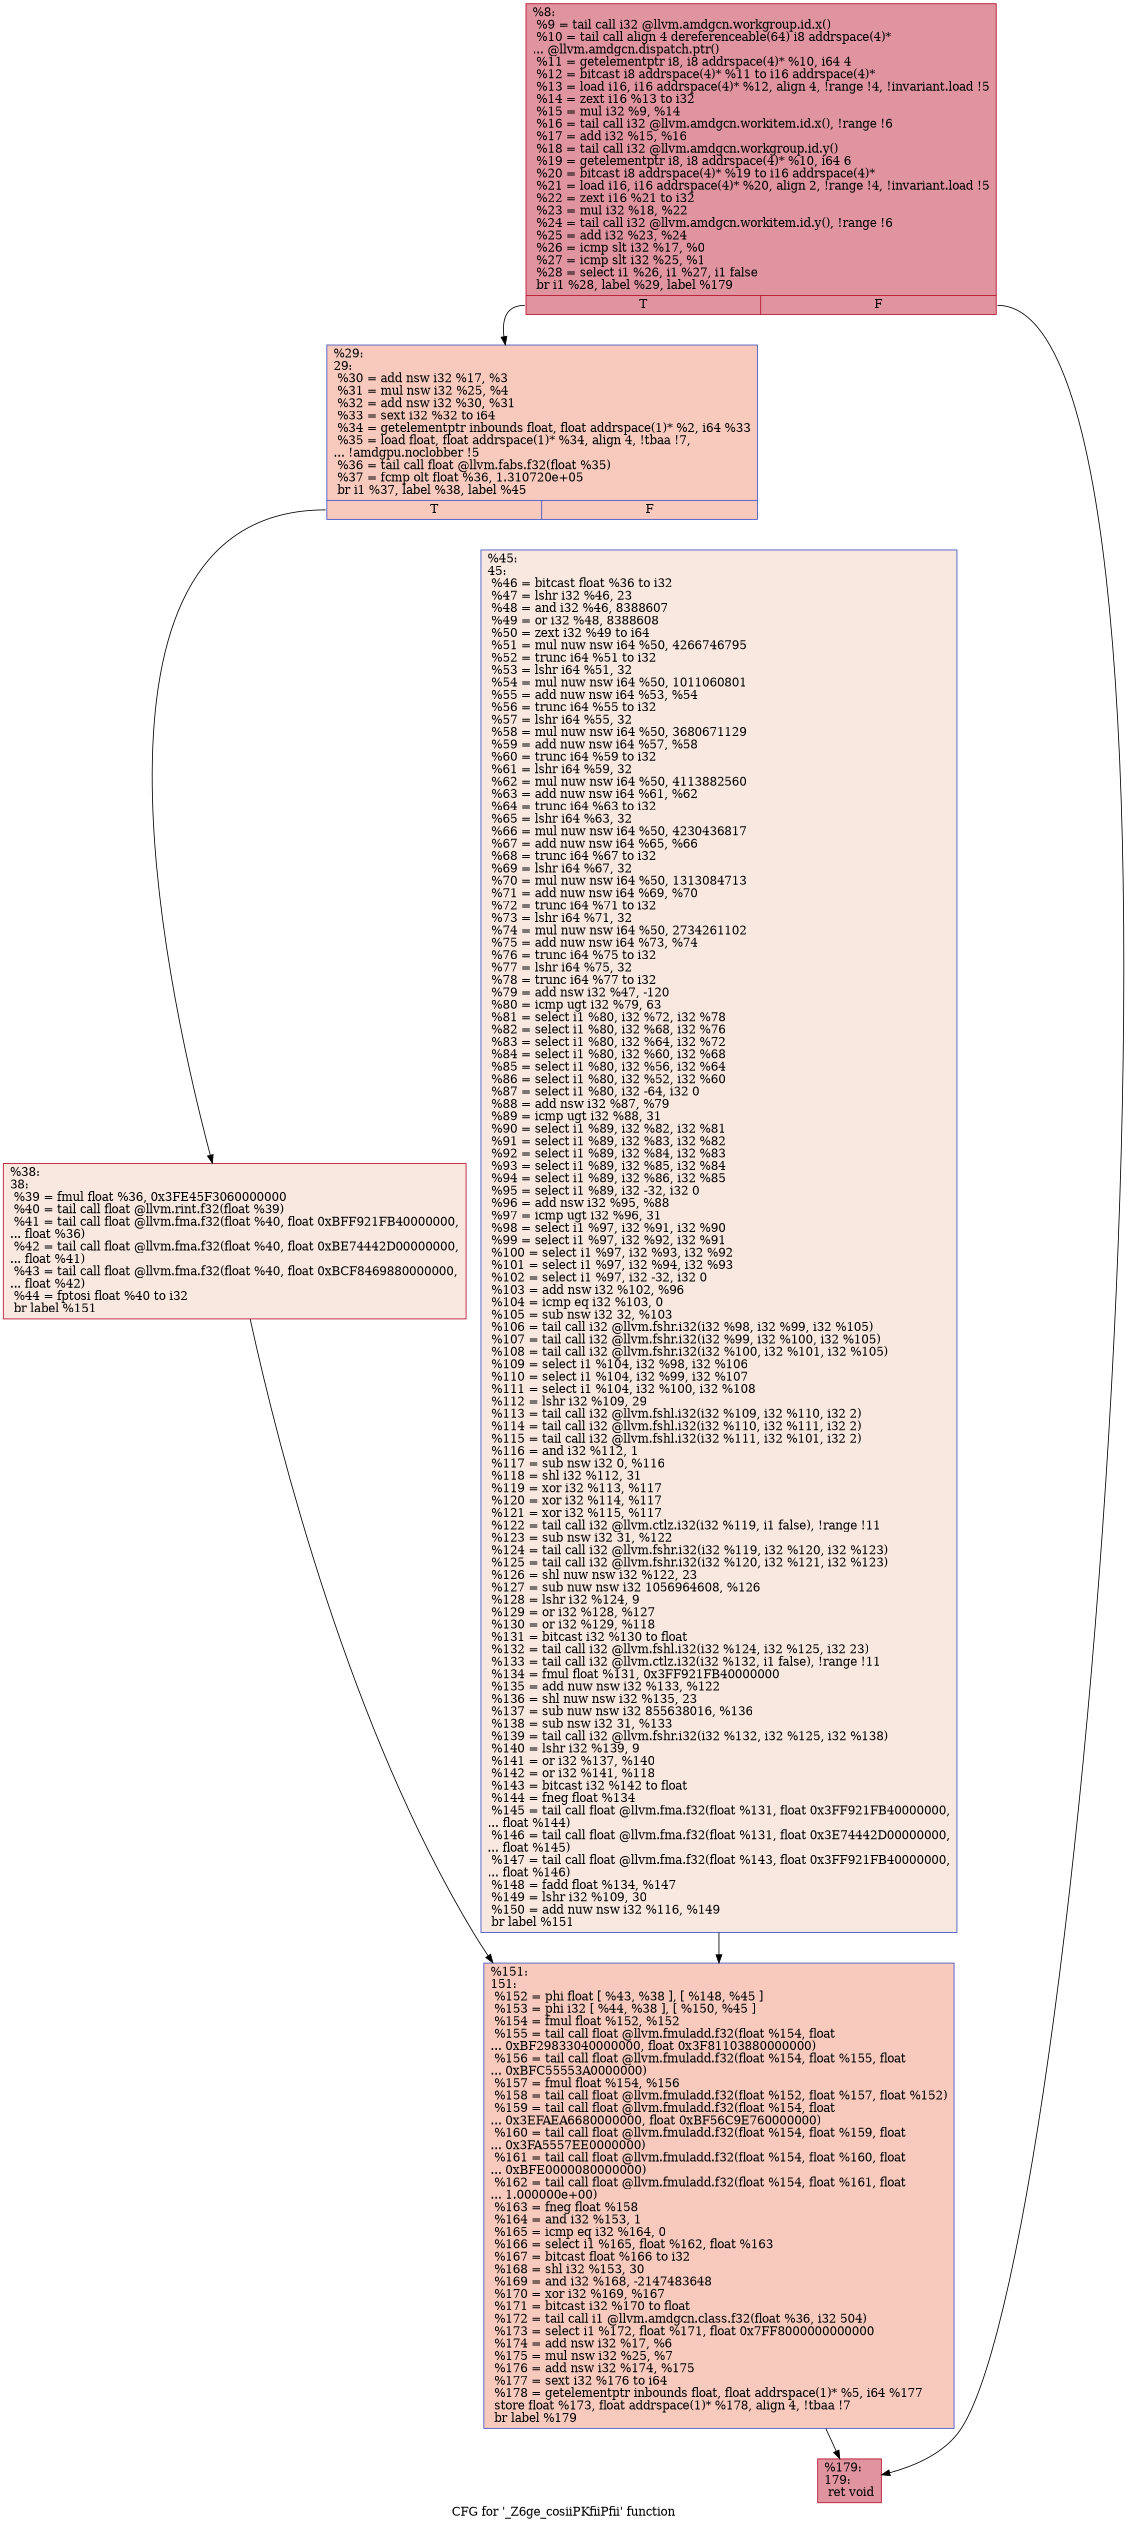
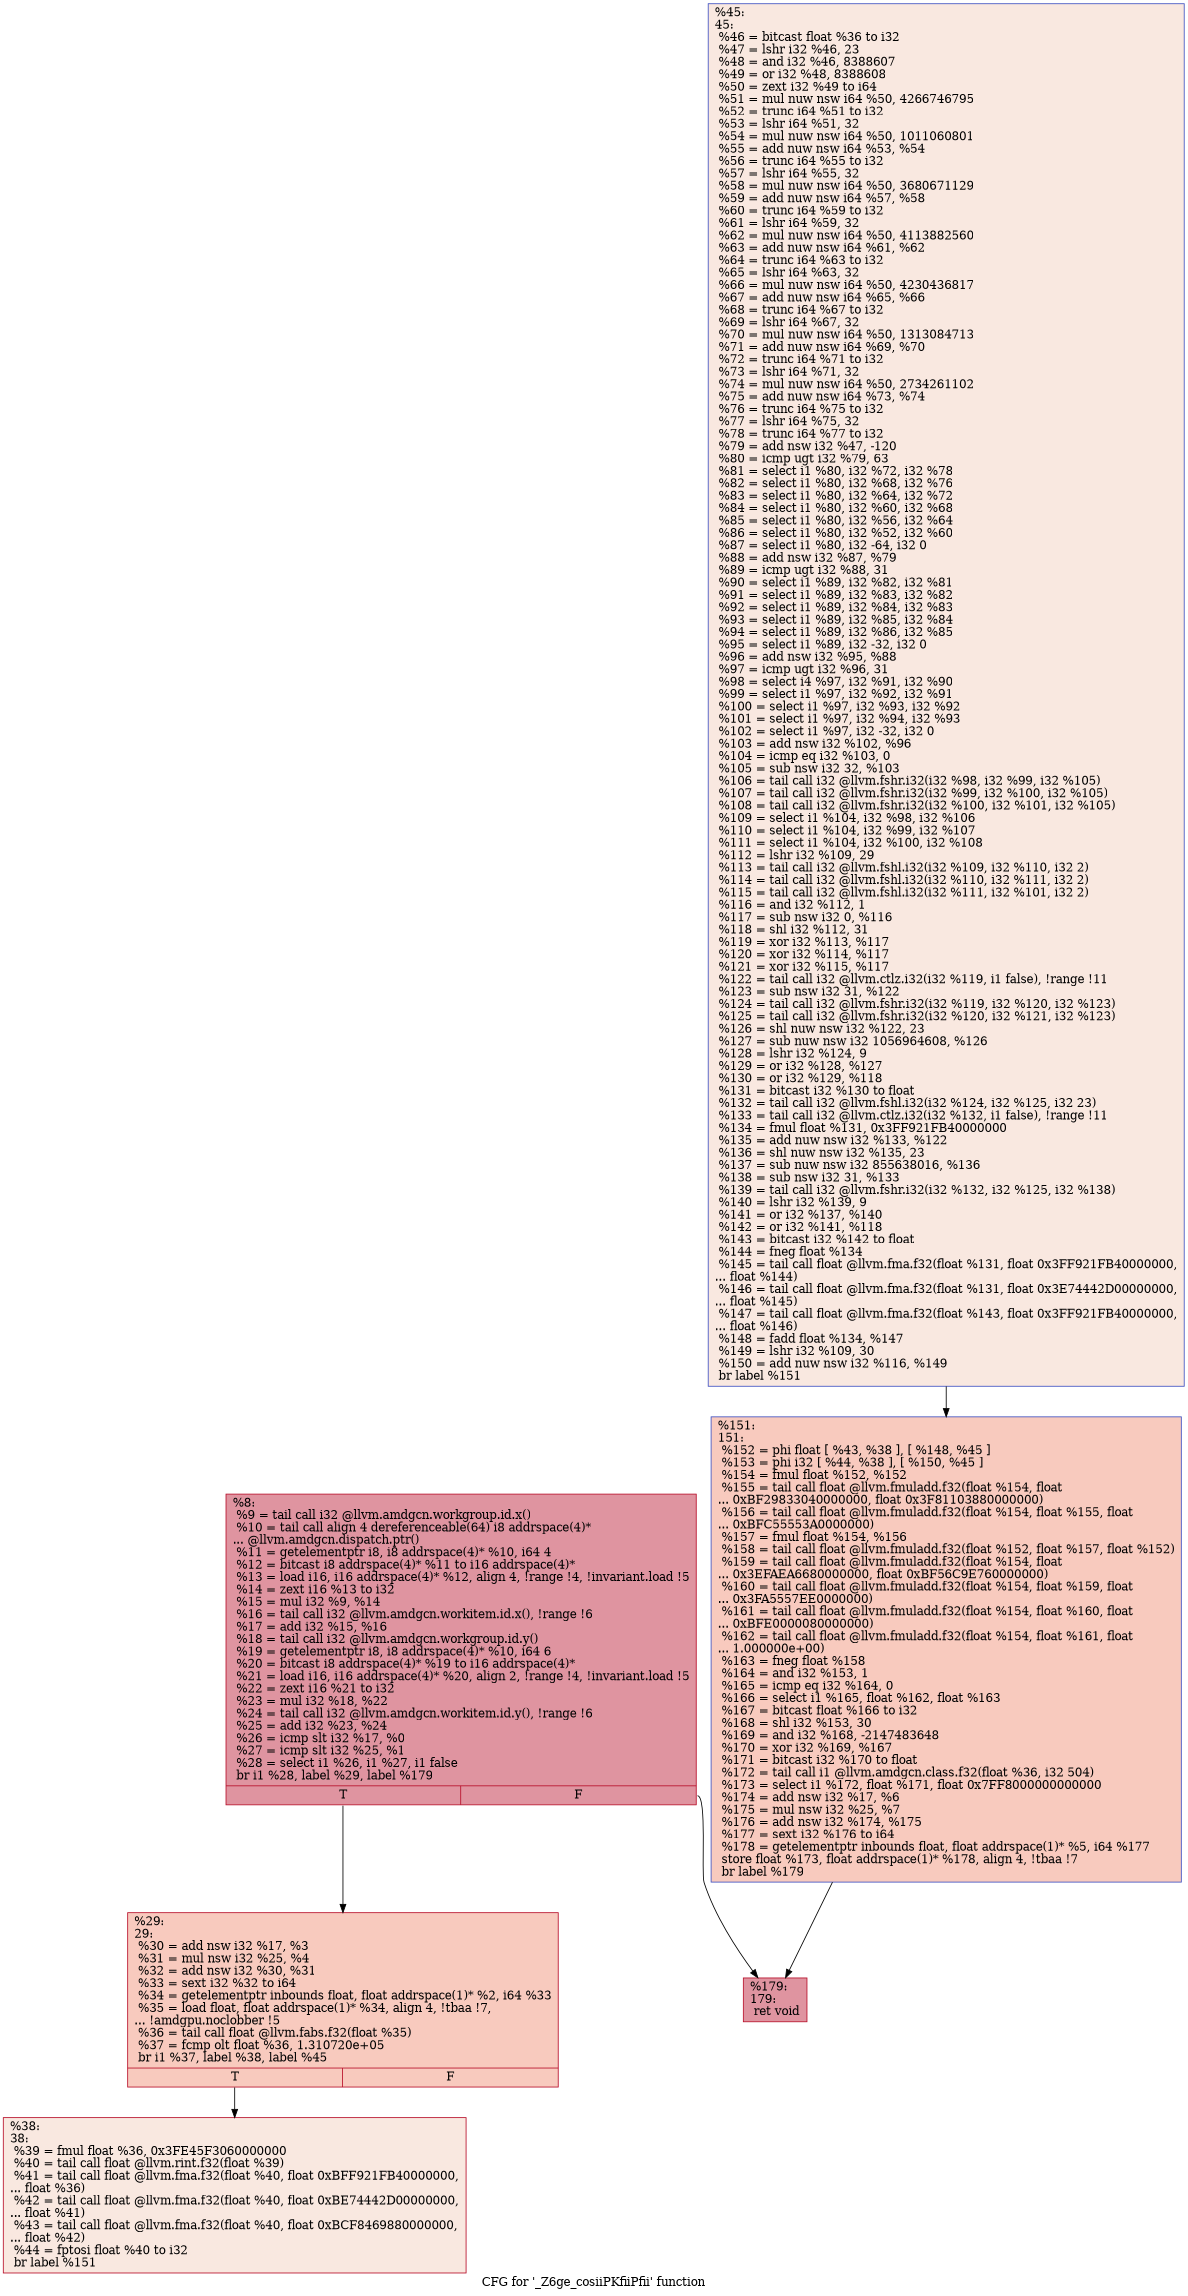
(542, 432) -> (343, 2000)
(607, 1228) -> (834, 682)
(343, 1647) -> none
